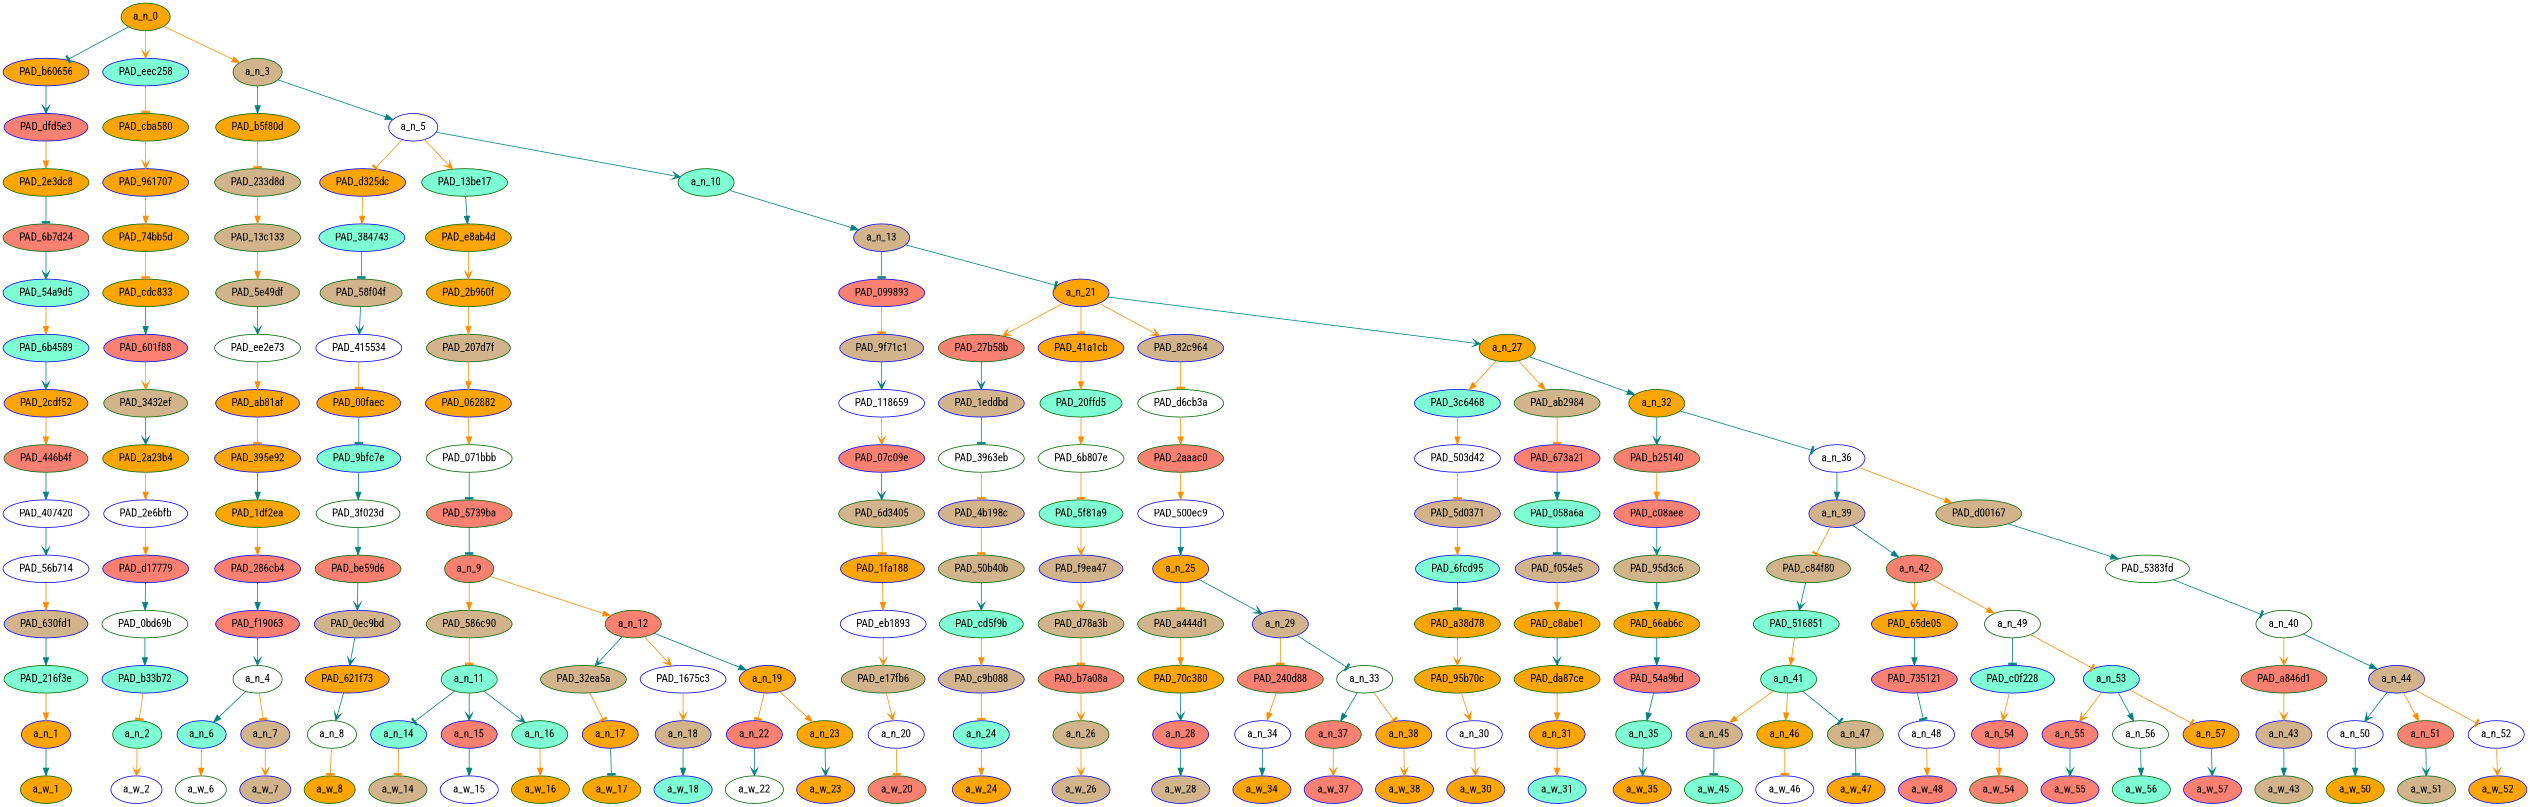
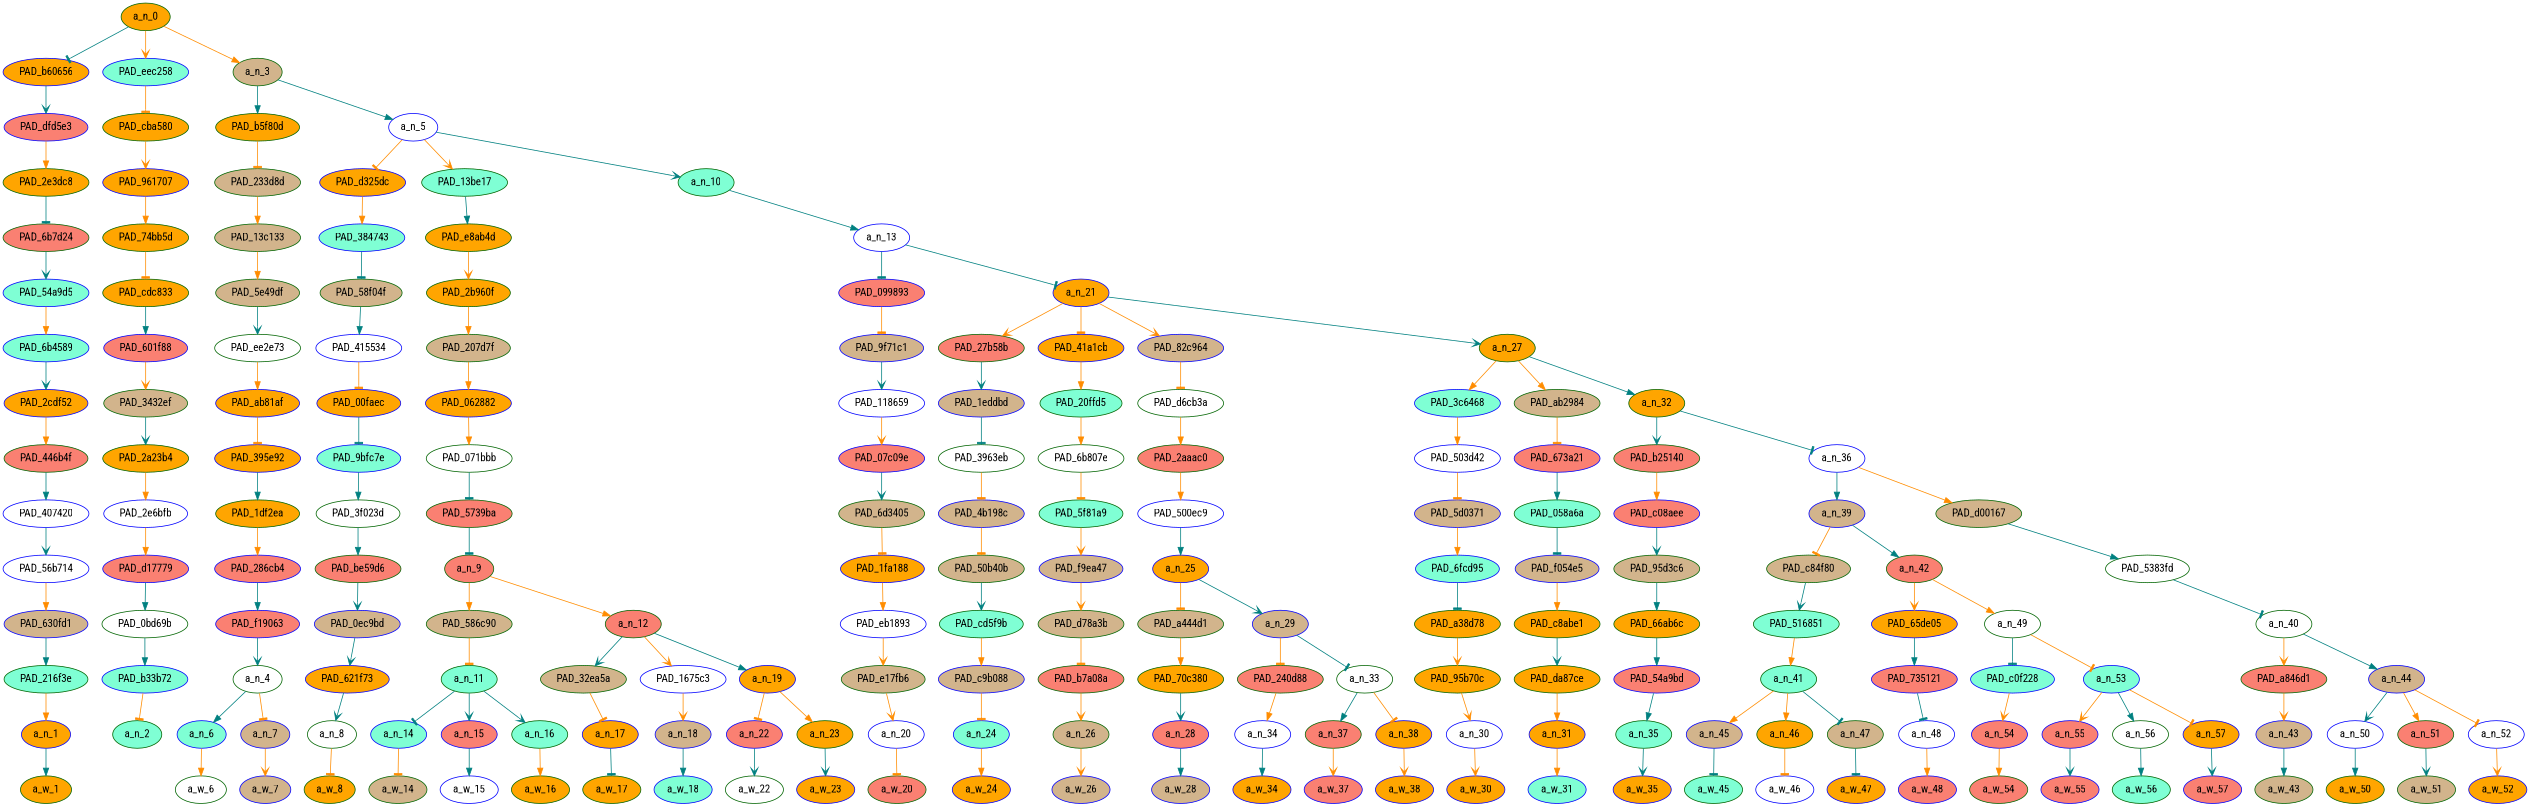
(882, 238) -> (882, 238)
(360, 317) -> (360, 317)
(136, 790) -> none
